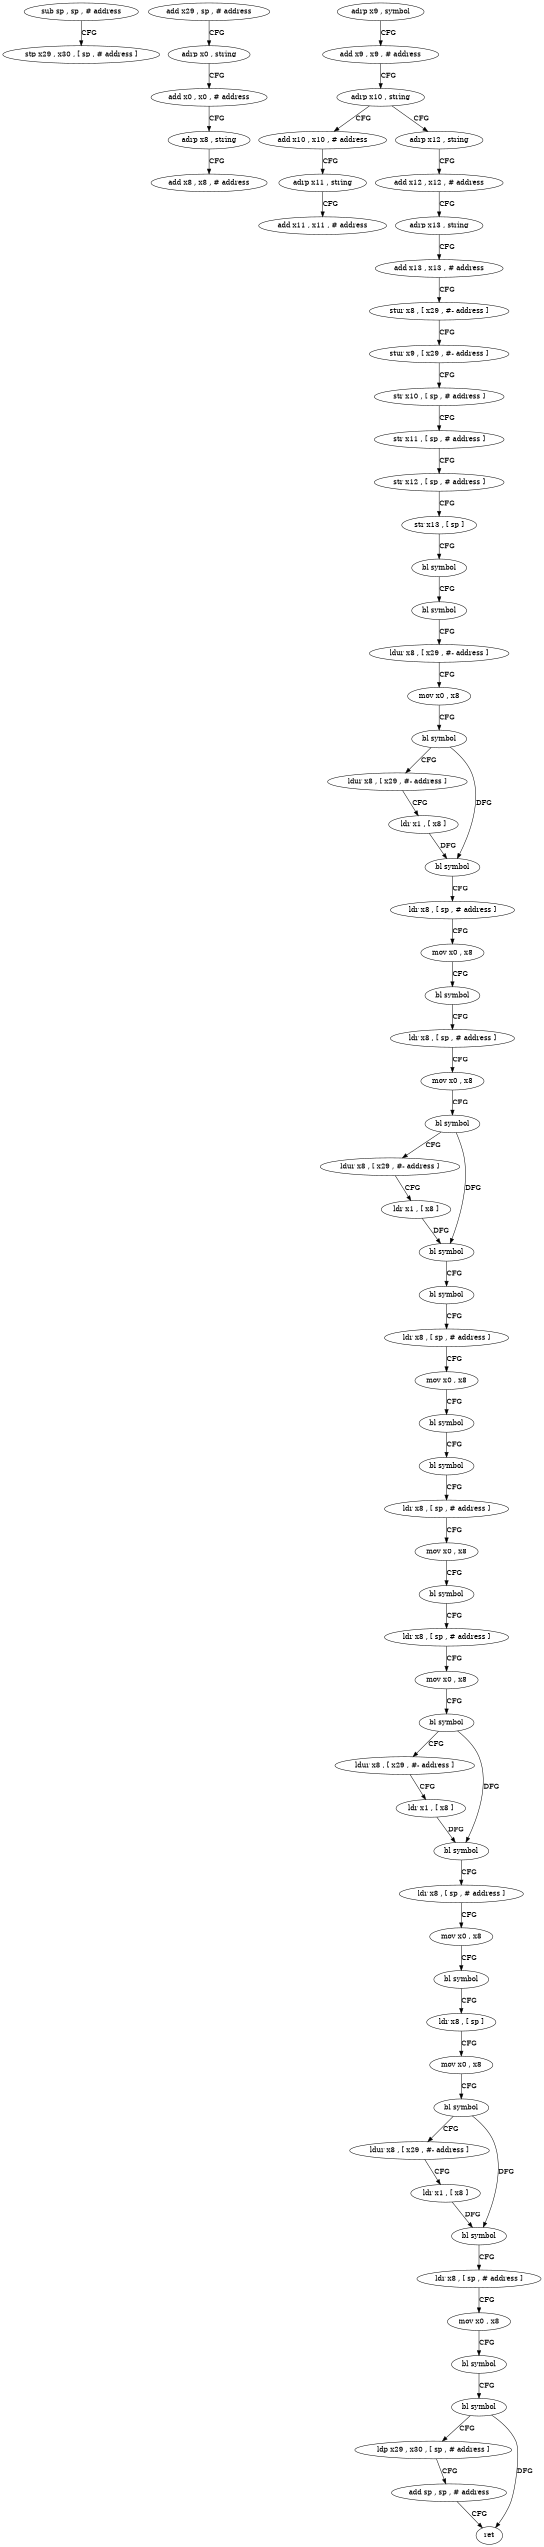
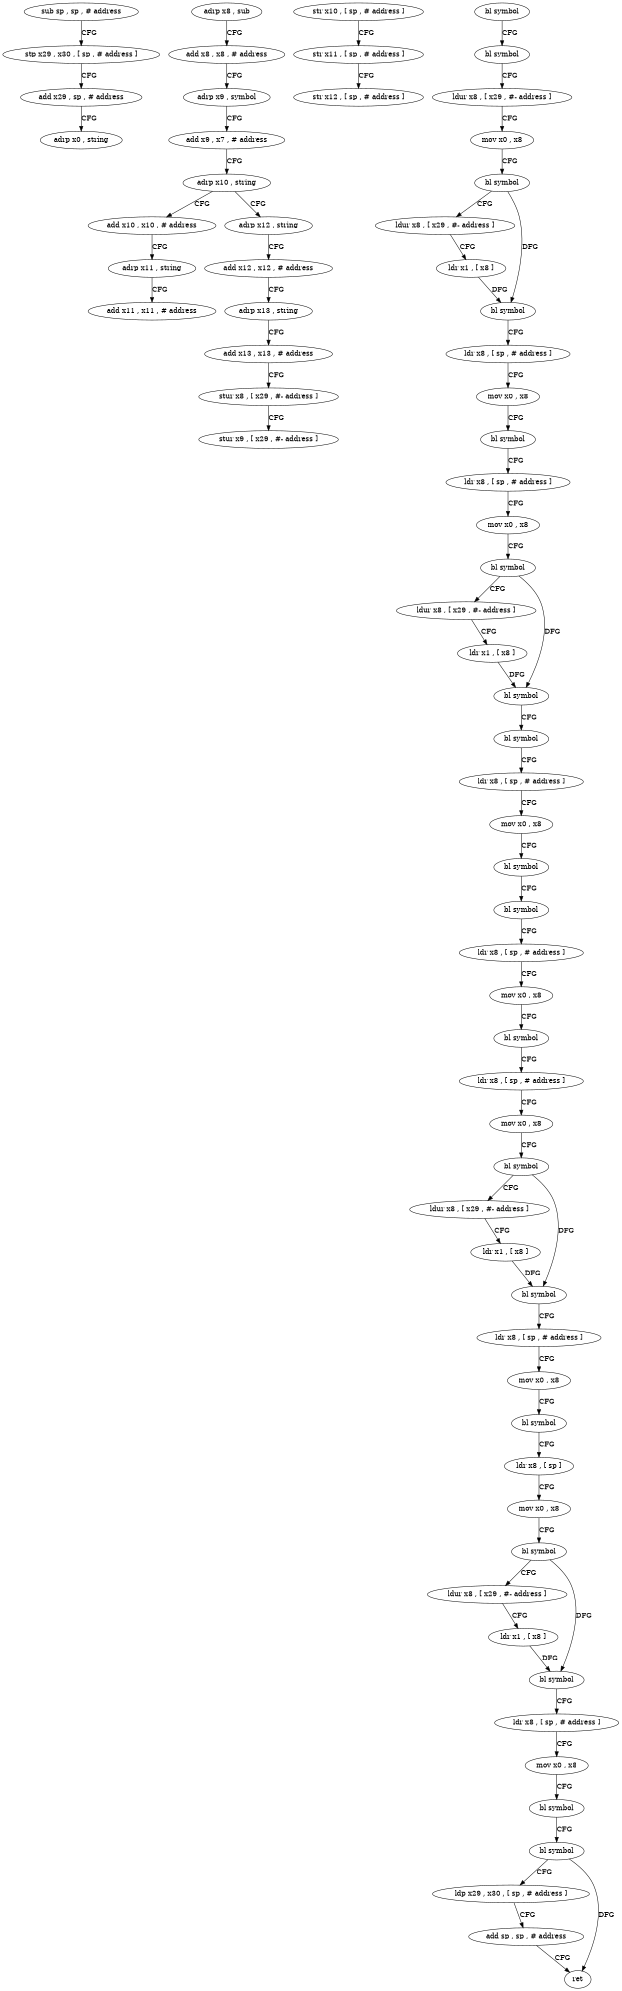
(381, 55) -> (227, 140)
none -> (81, 74)
none -> (227, 74)
(209, 97) -> none
(209, 140) -> (227, 12)
(439, 373) -> none
(439, 525) -> none
